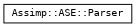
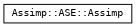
(68, 14) -> (68, 14)
